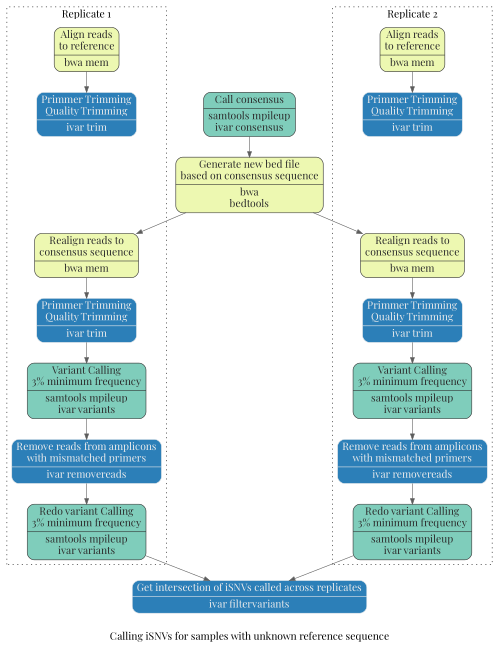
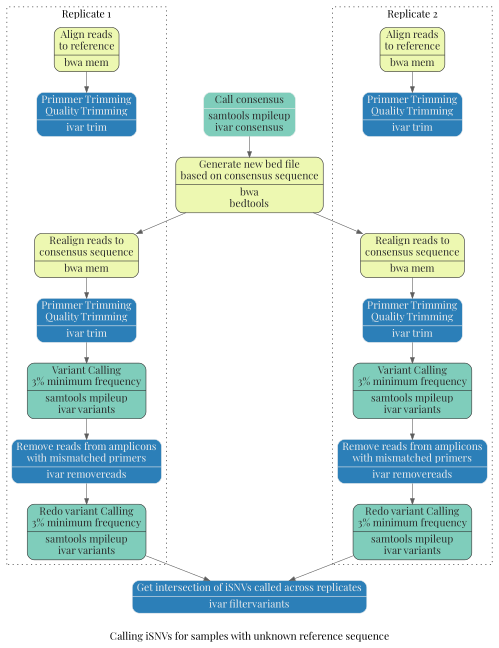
(250, 114) -> (250, 114)
